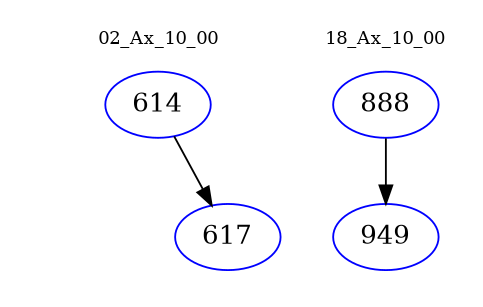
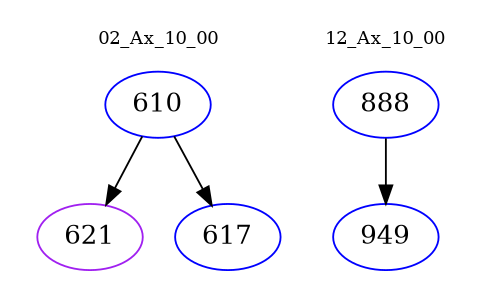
(386, 40) -> (386, 40)
(158, 105) -> (158, 105)
none -> (90, 237)
